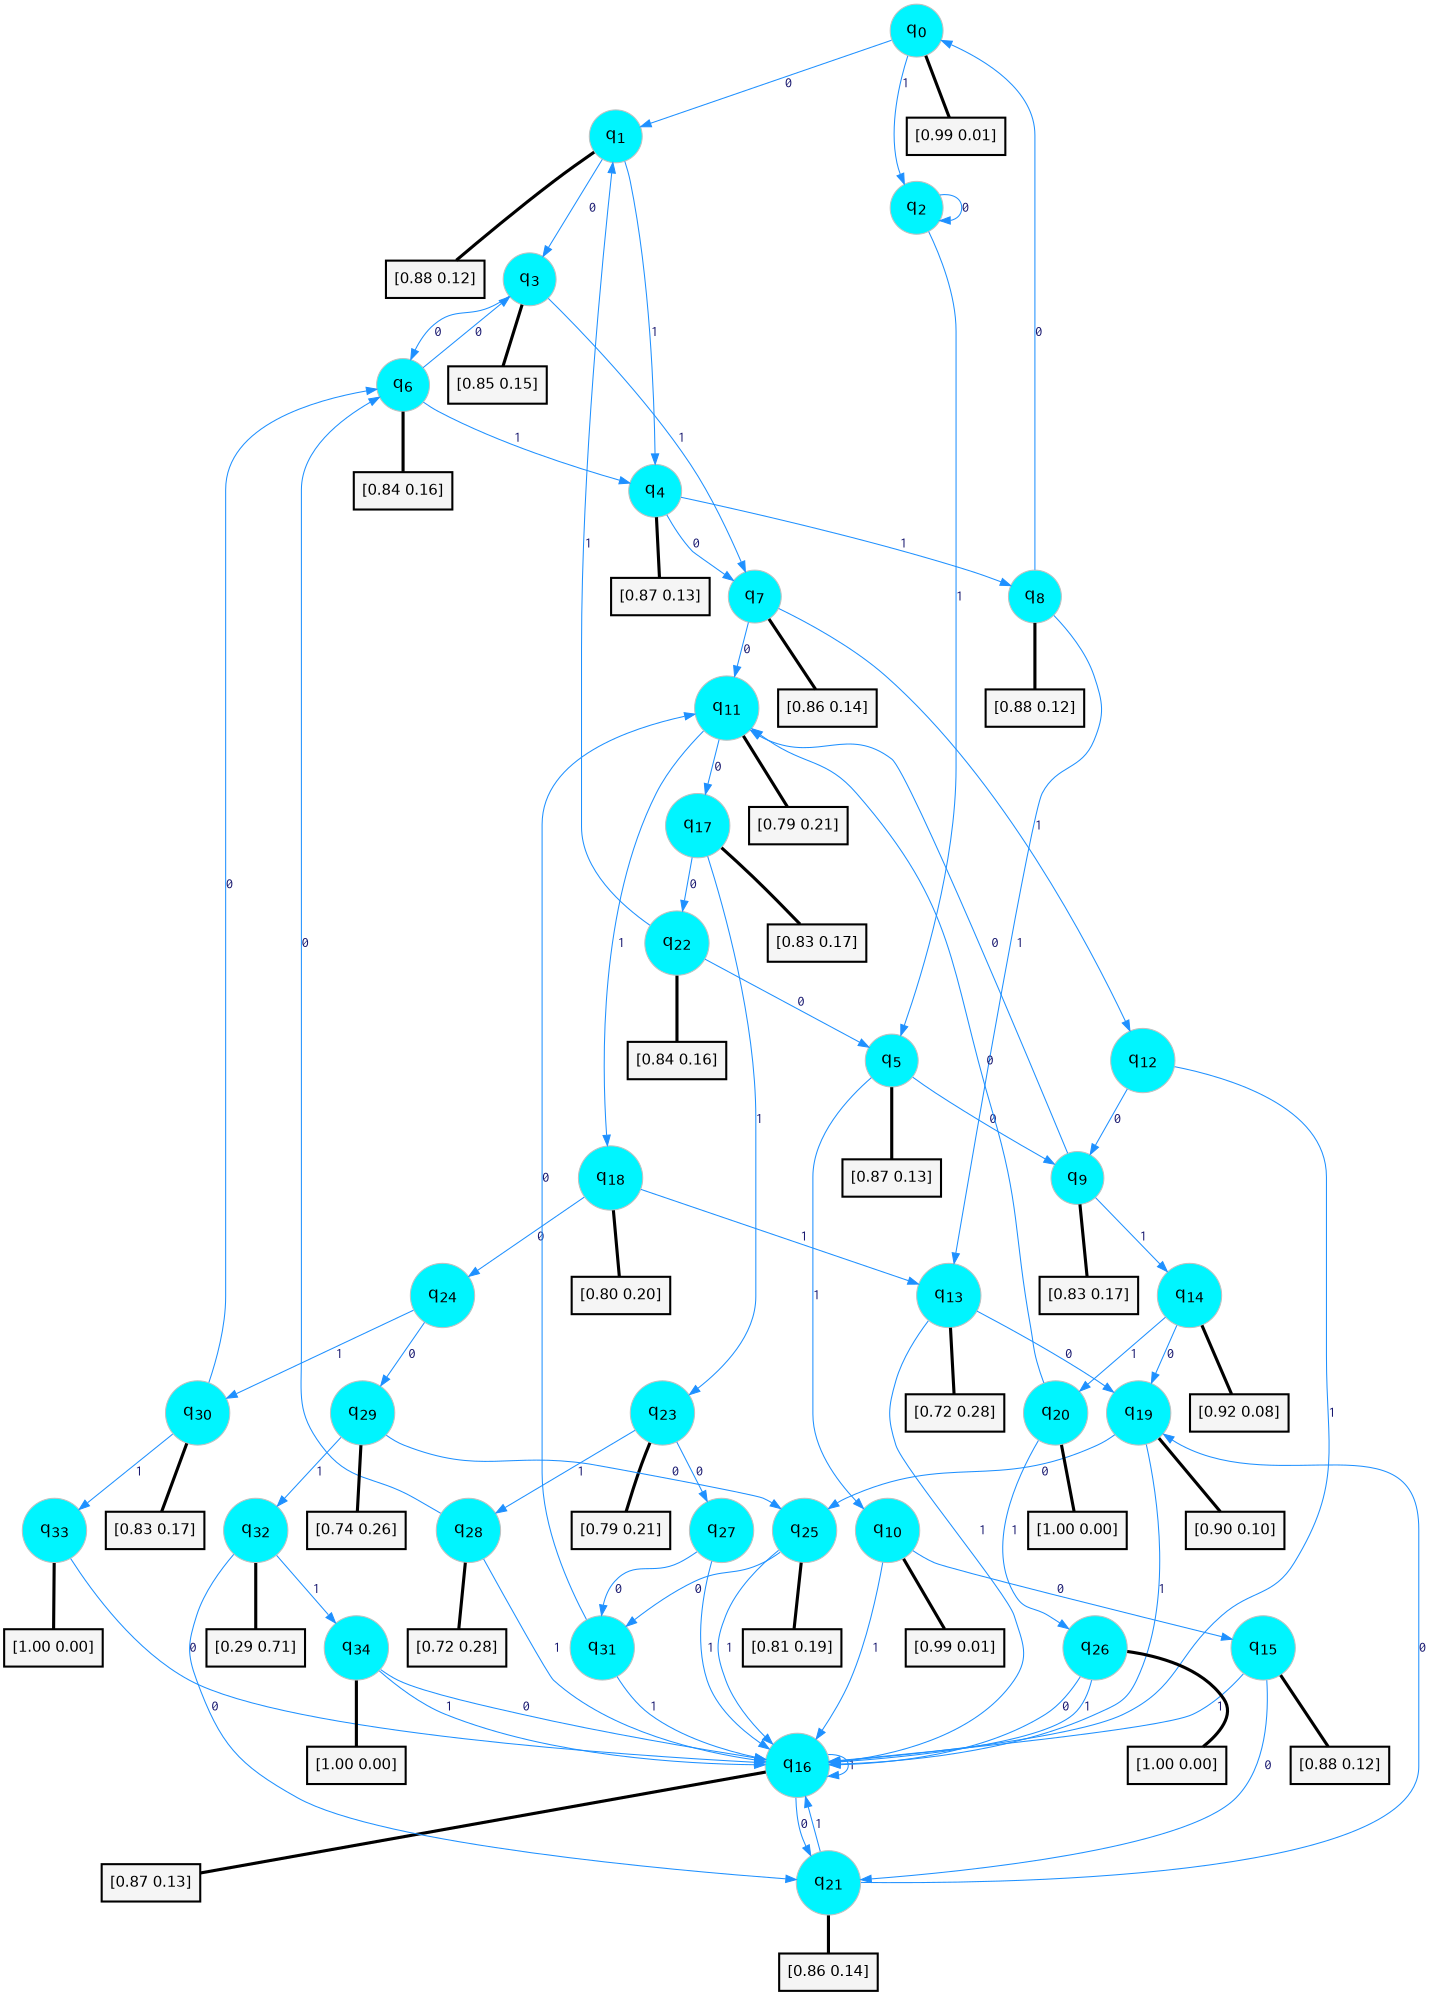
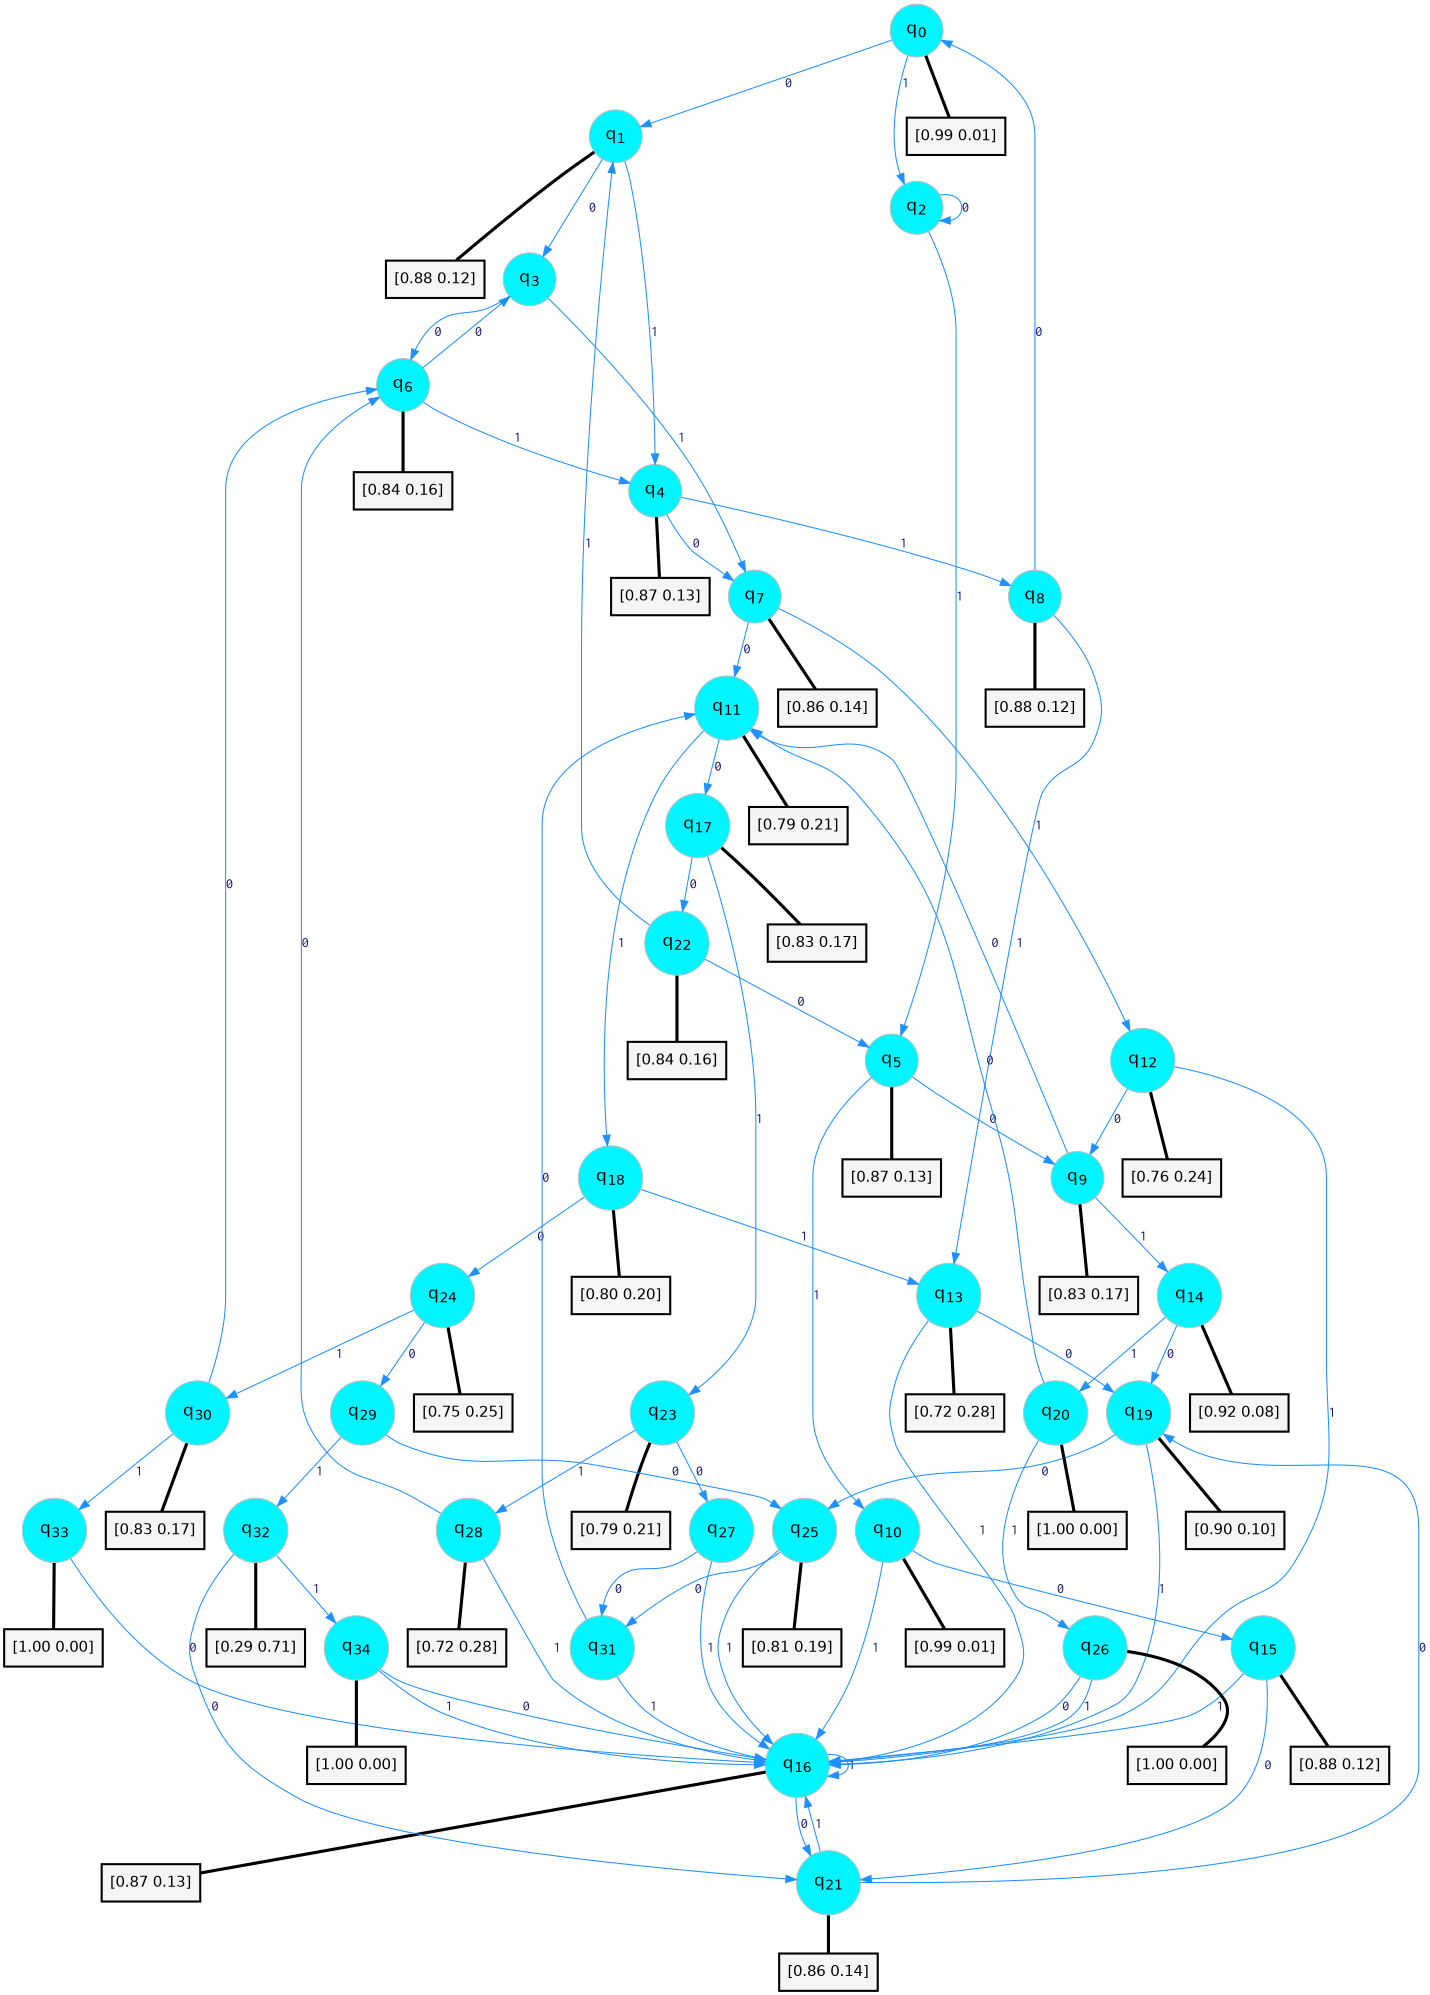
(497, 385) -> none
none -> (1172, 1178)
none -> (463, 1413)
(356, 1530) -> none
